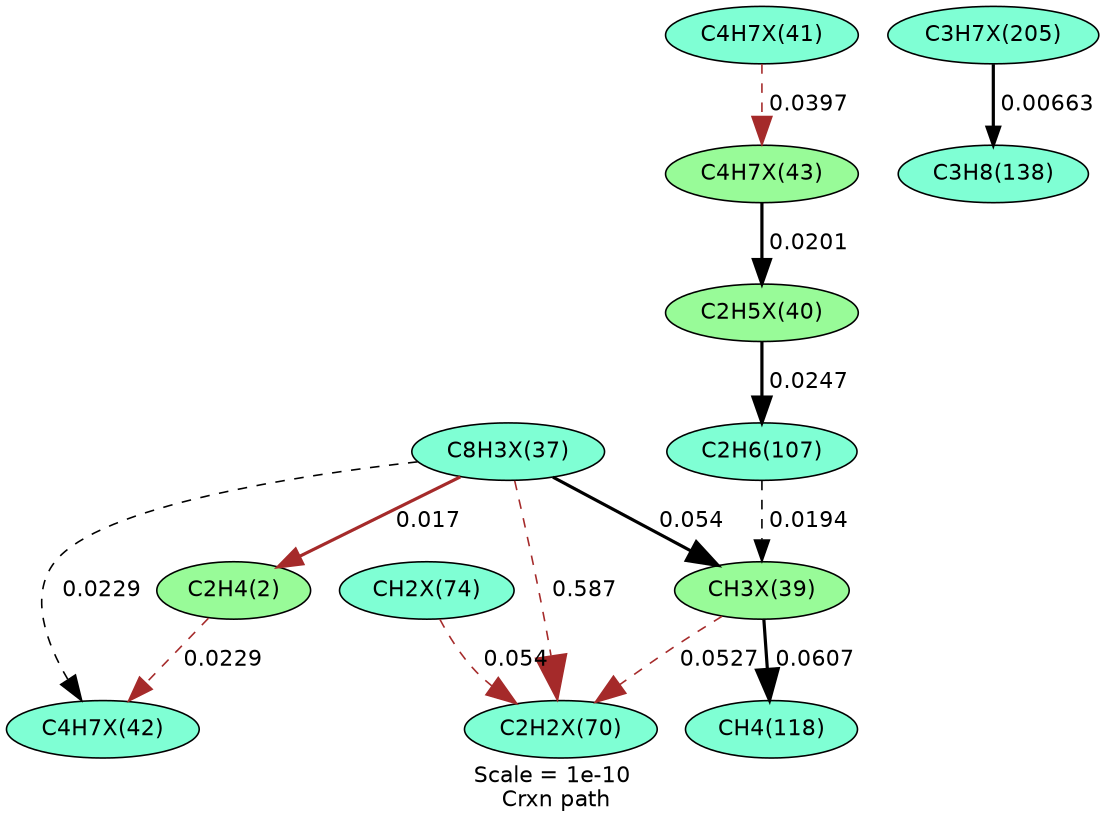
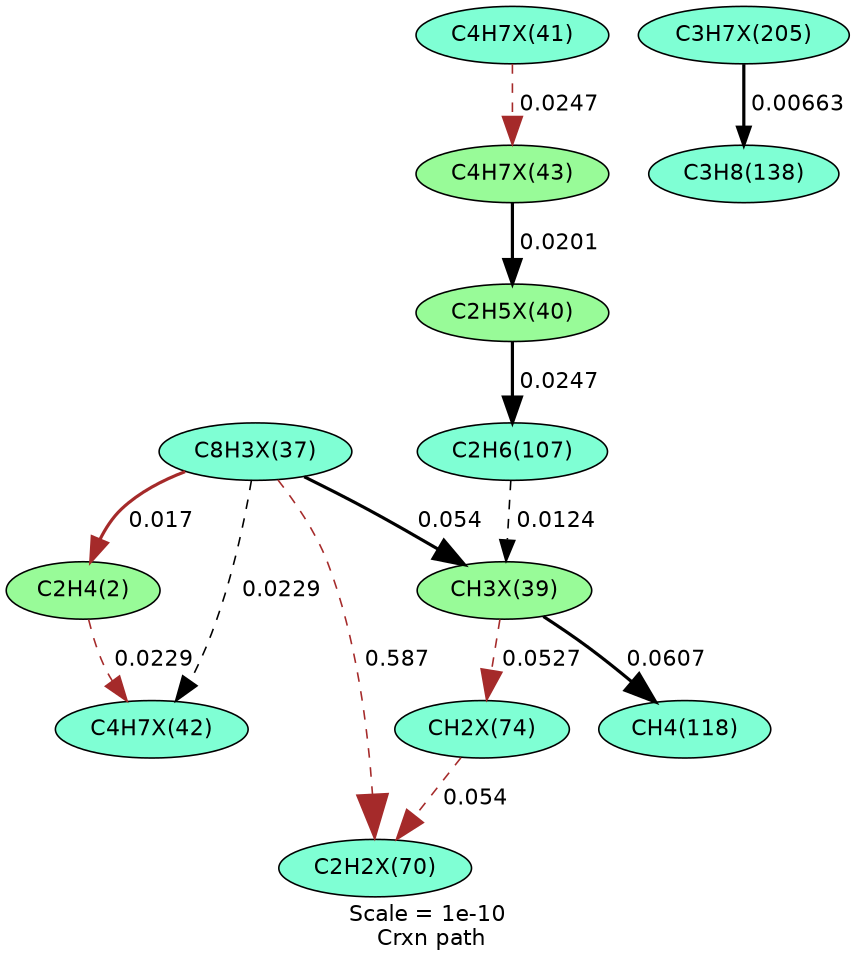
(806, 105) -> (556, 105)
(806, 521) -> (553, 521)
(670, 649) -> (496, 645)
